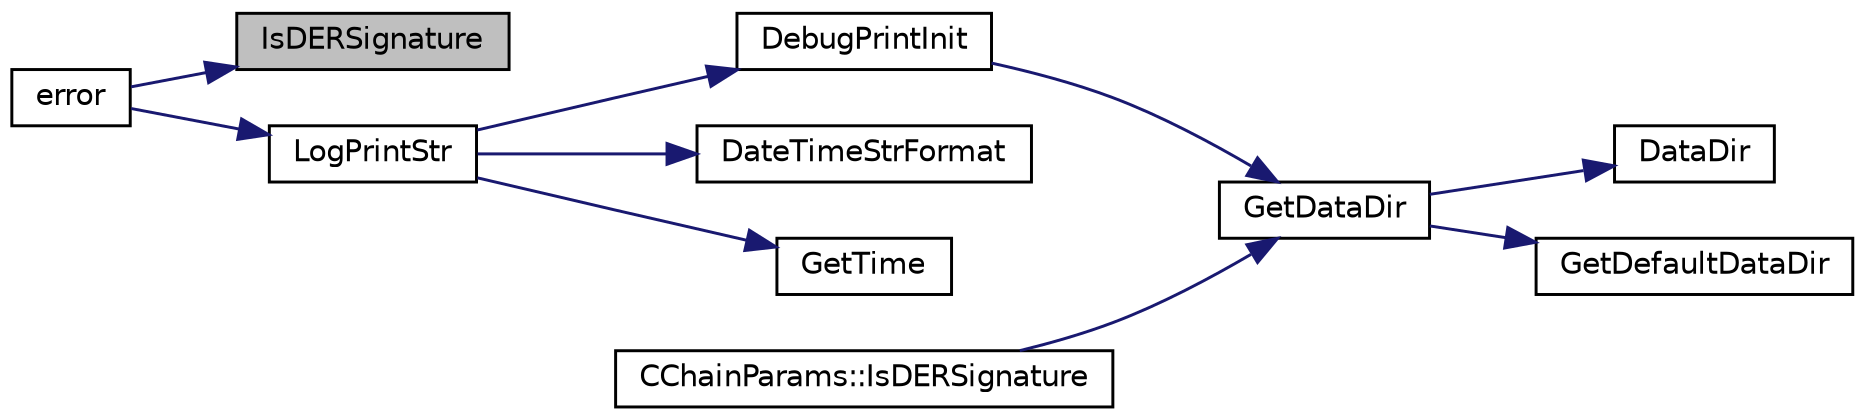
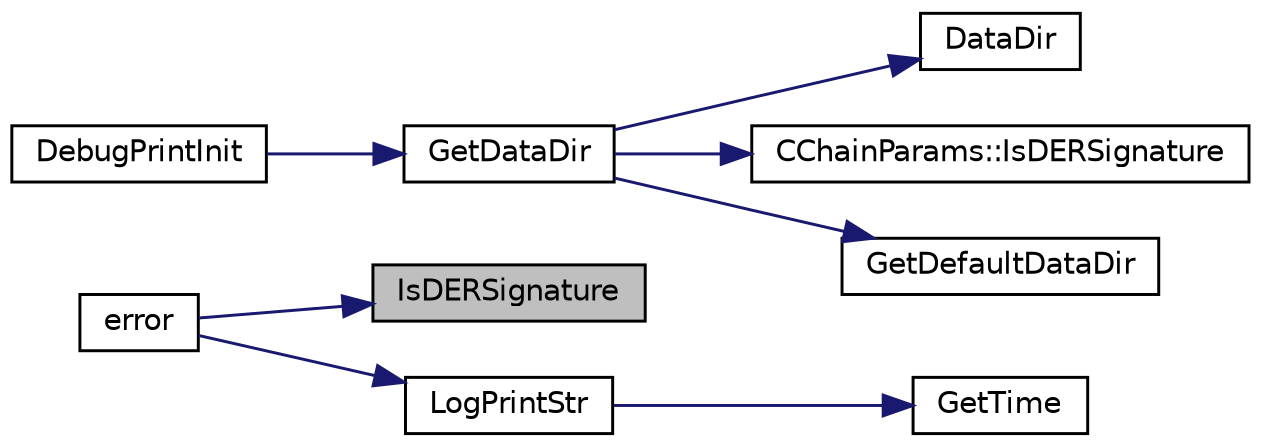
(593, 103) -> none
(864, 154) -> none
(1139, 312) -> (668, 154)
